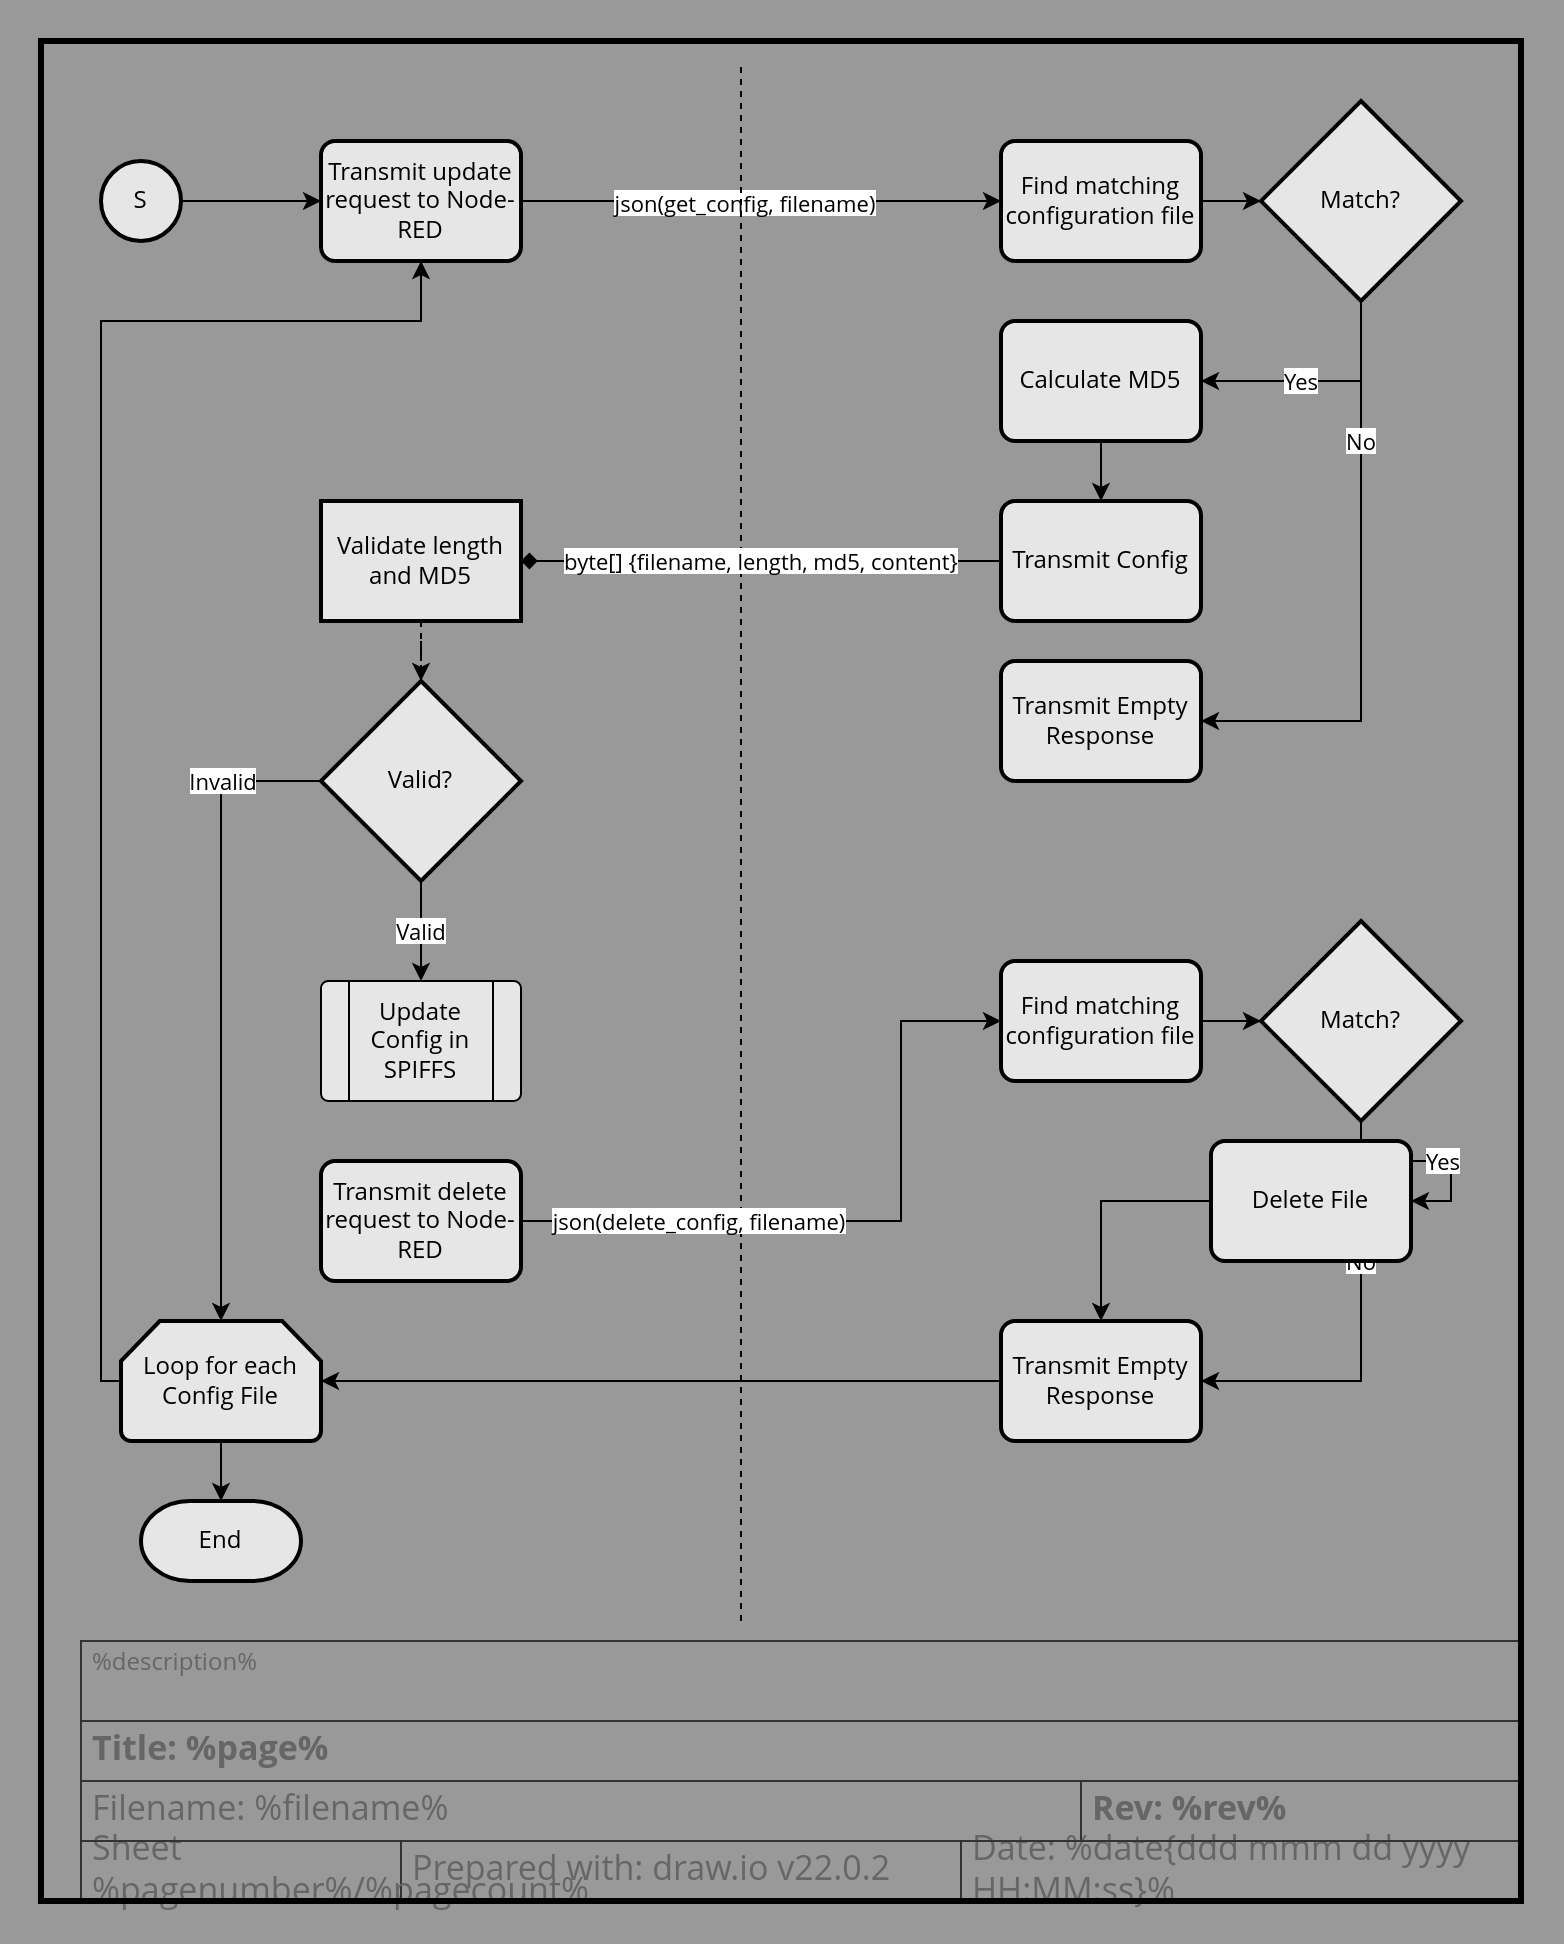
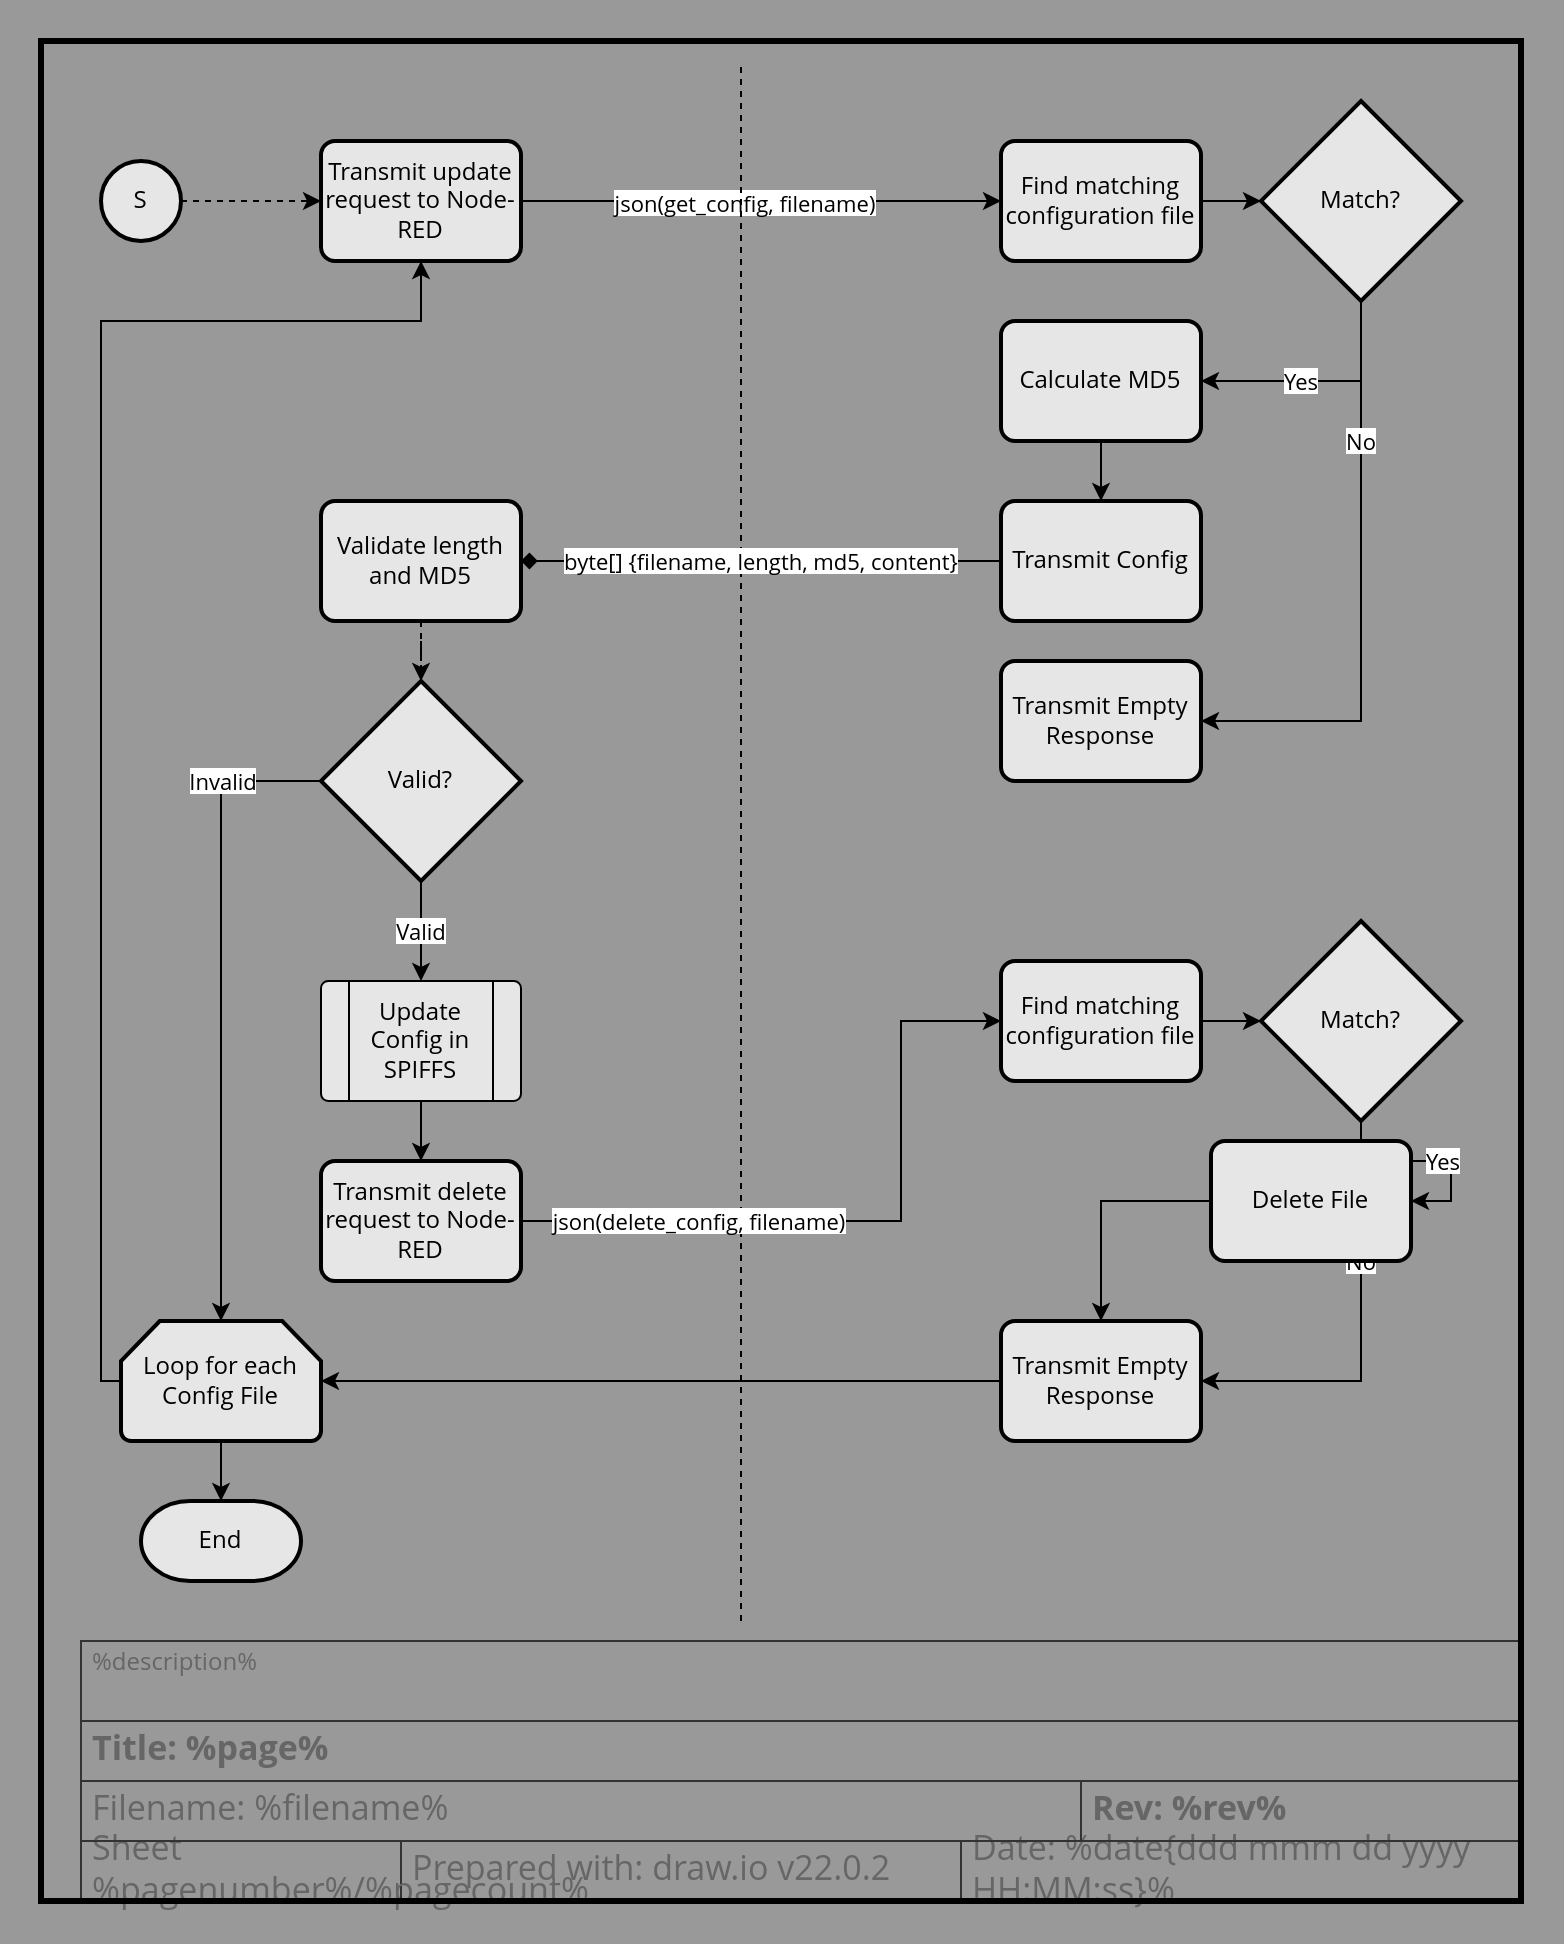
(242, 201) -> (242, 201)
(421, 561) -> (421, 561)
none -> (421, 1138)
